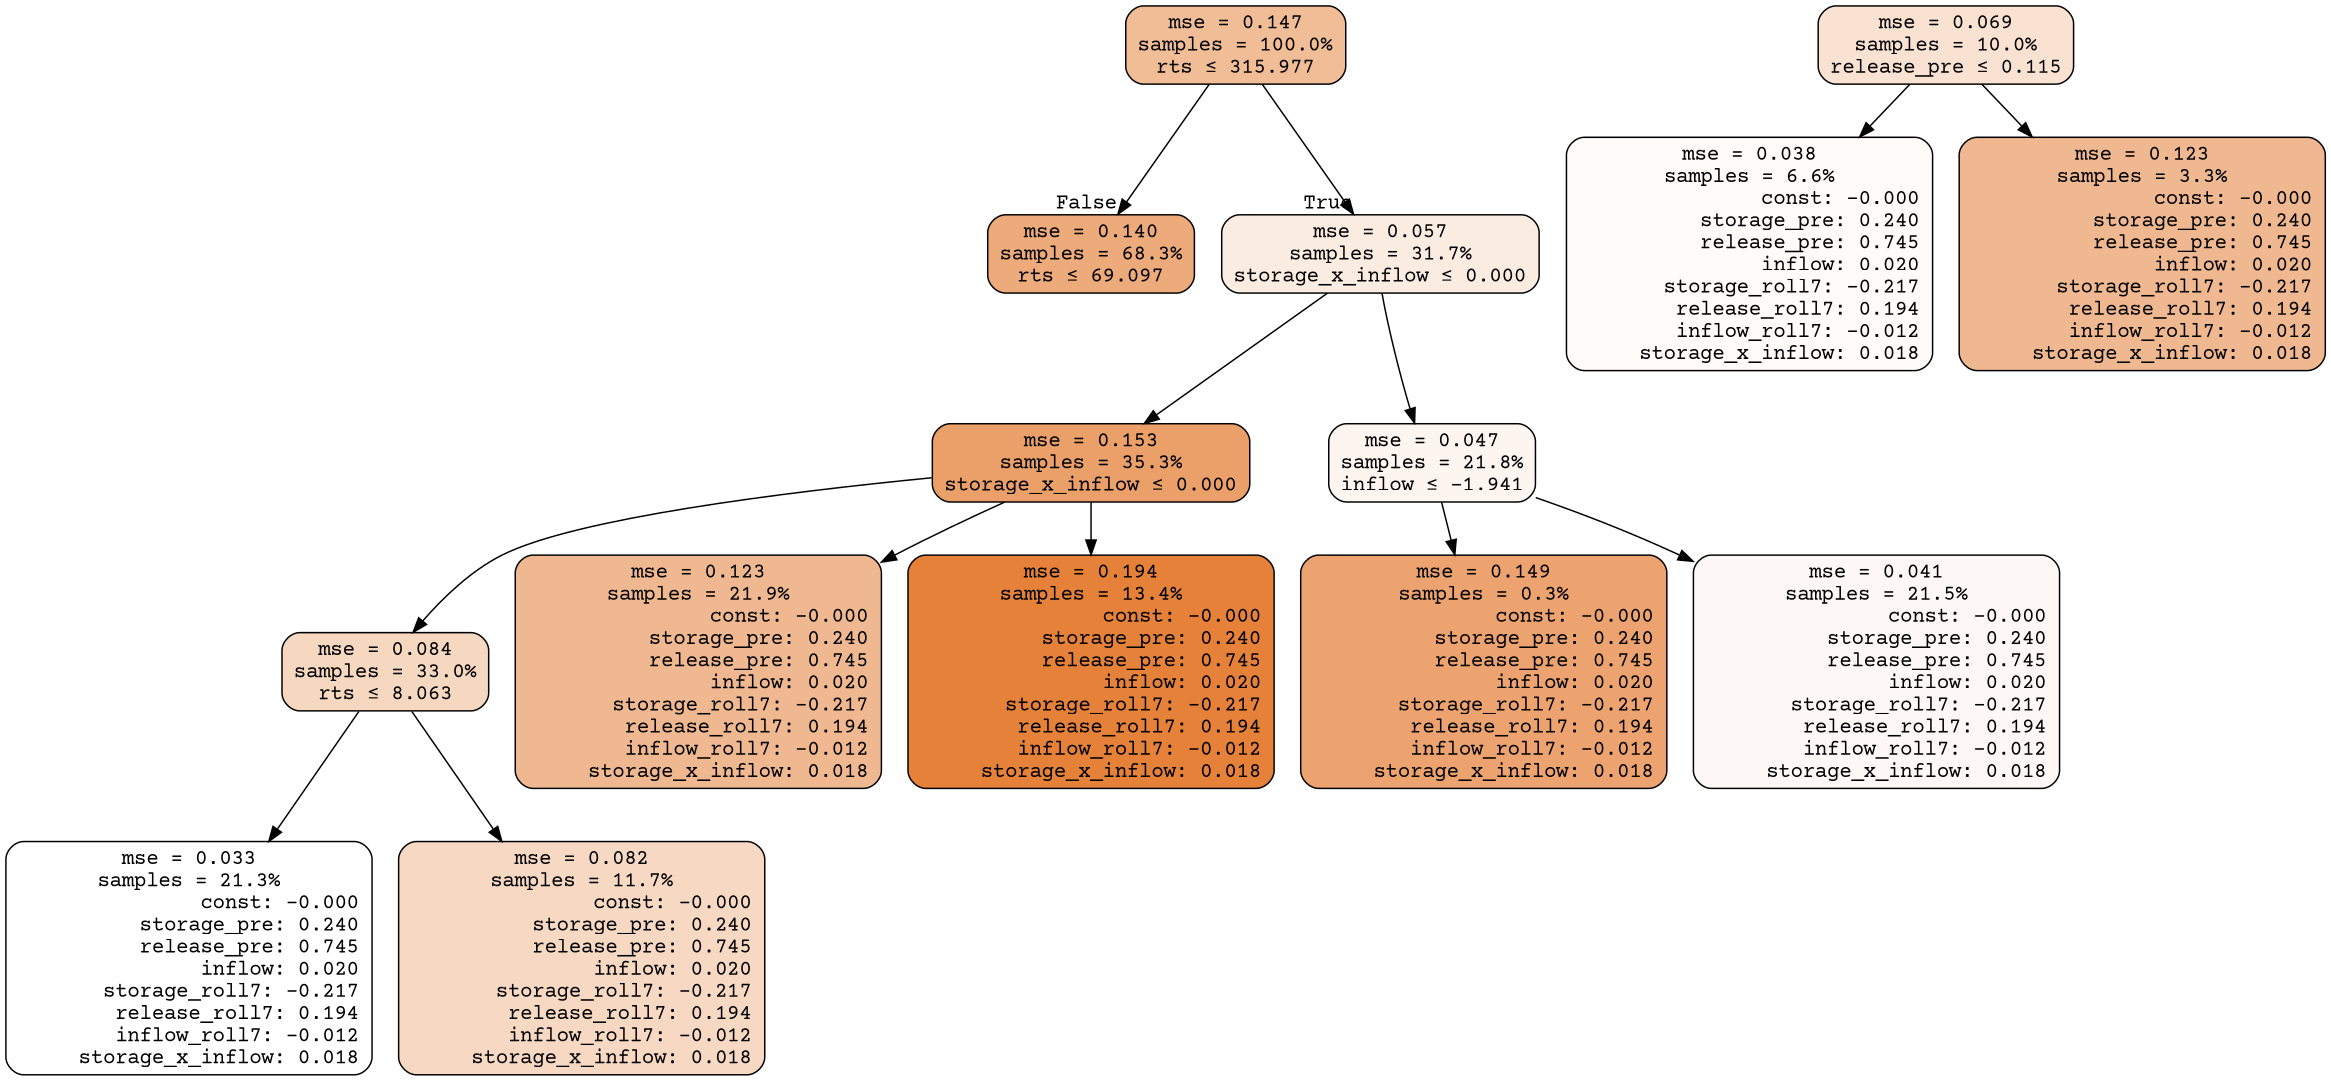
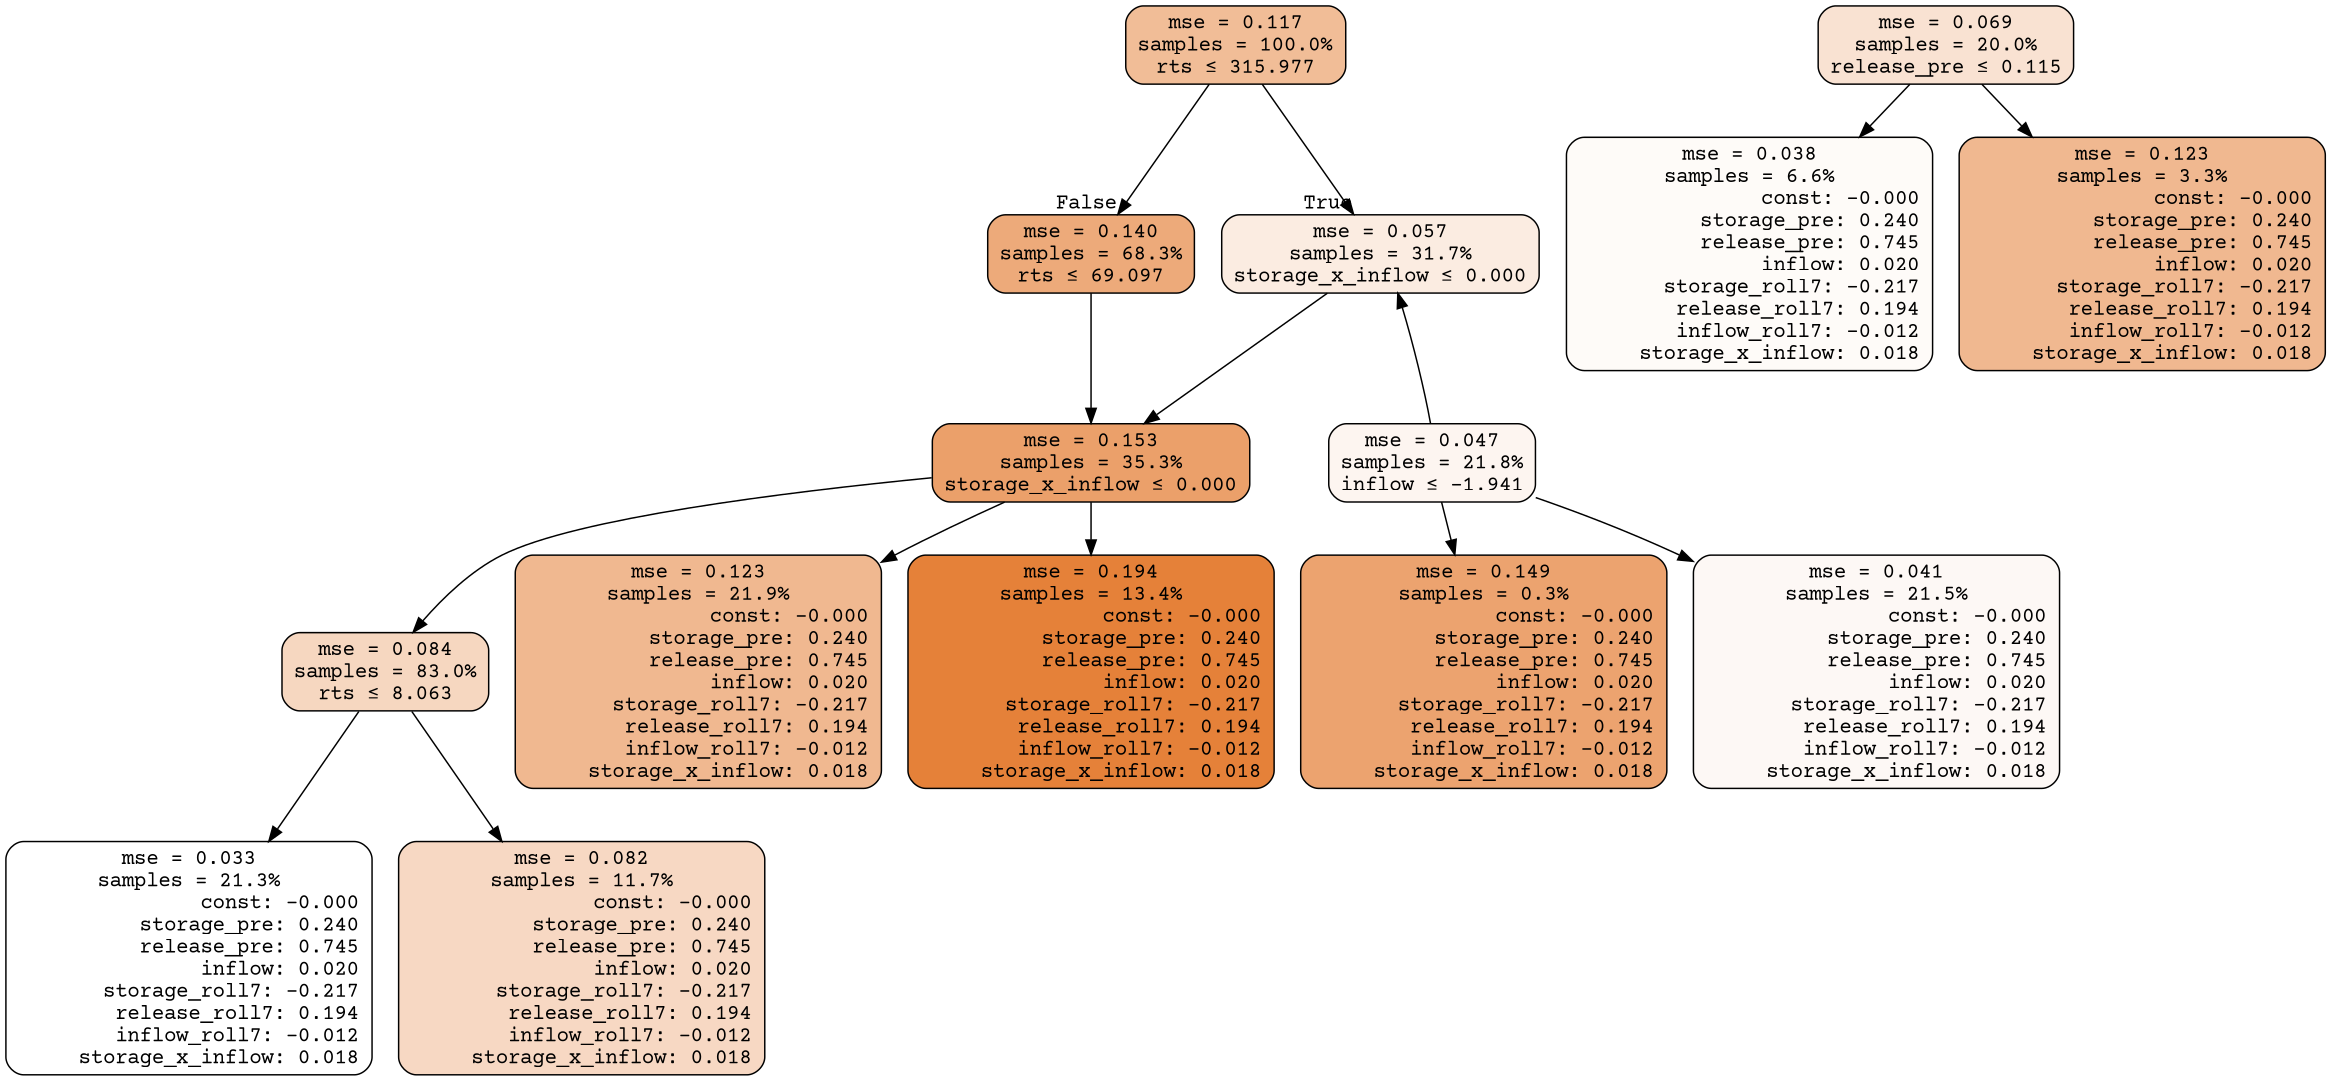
(1236, 45) -> (1236, 45)
(1946, 45) -> (1946, 45)
none -> (1091, 351)
(1395, 351) -> (1418, 365)
(385, 672) -> (385, 672)
